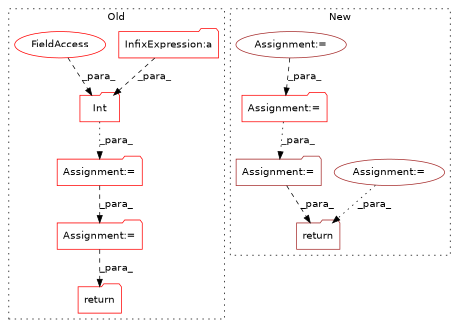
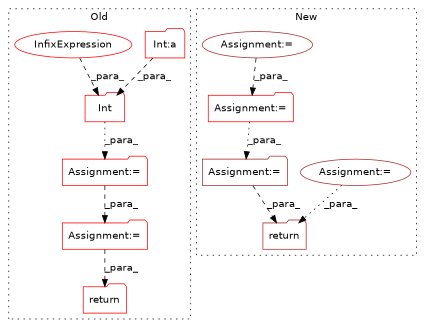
(60, 45) -> (73, 45)
(169, 45) -> (165, 45)
